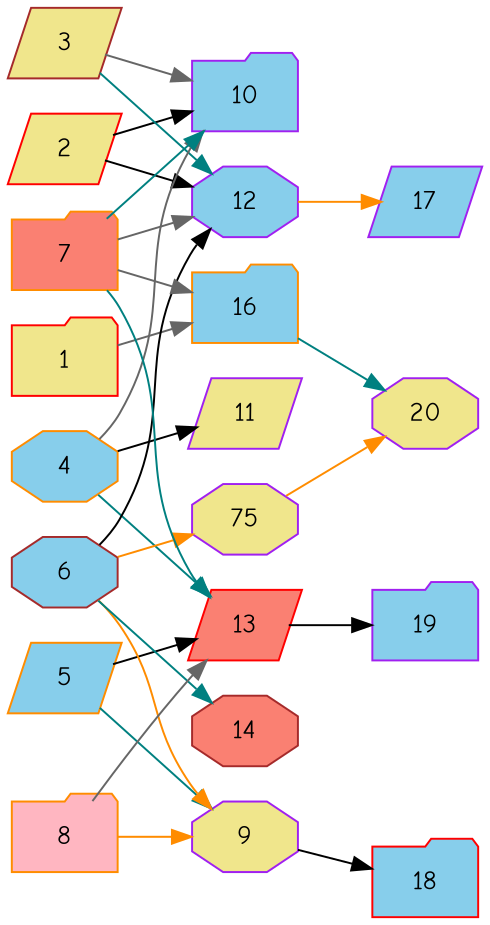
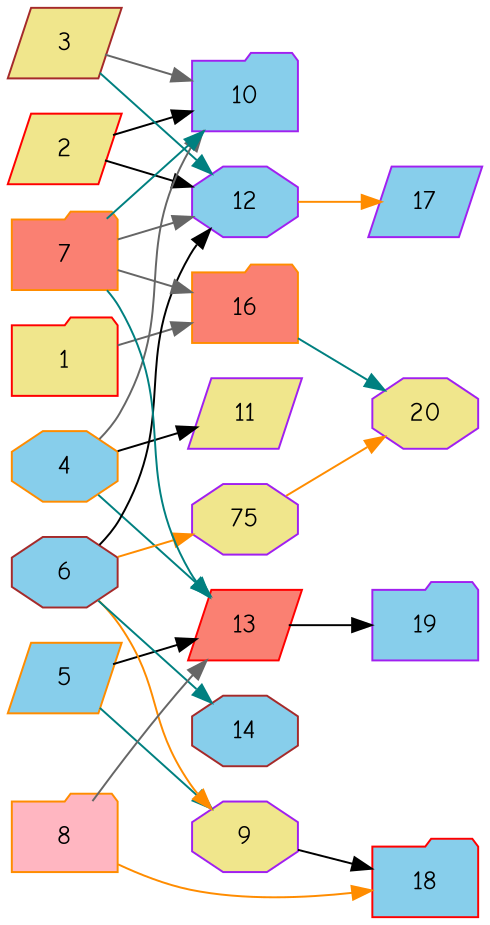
(245, 308) -> (245, 308)
(245, 731) -> (245, 731)
(145, 837) -> (233, 896)
